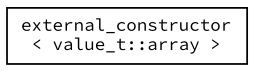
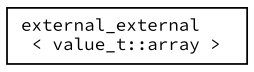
(127, 36) -> (127, 36)
